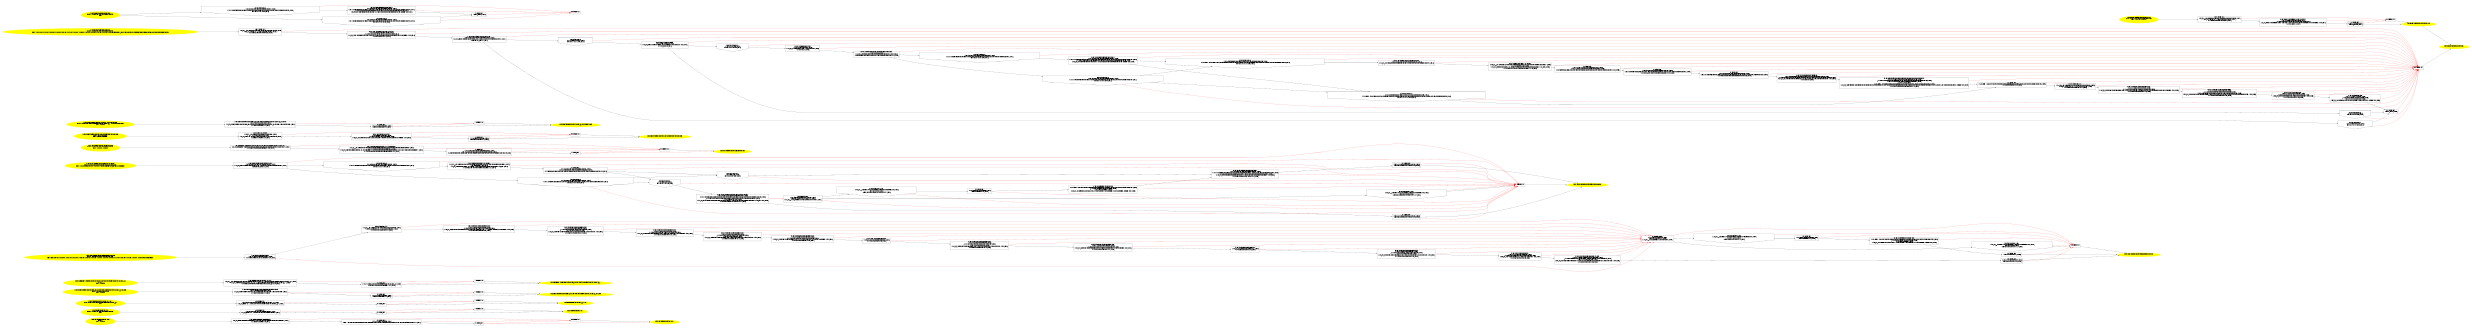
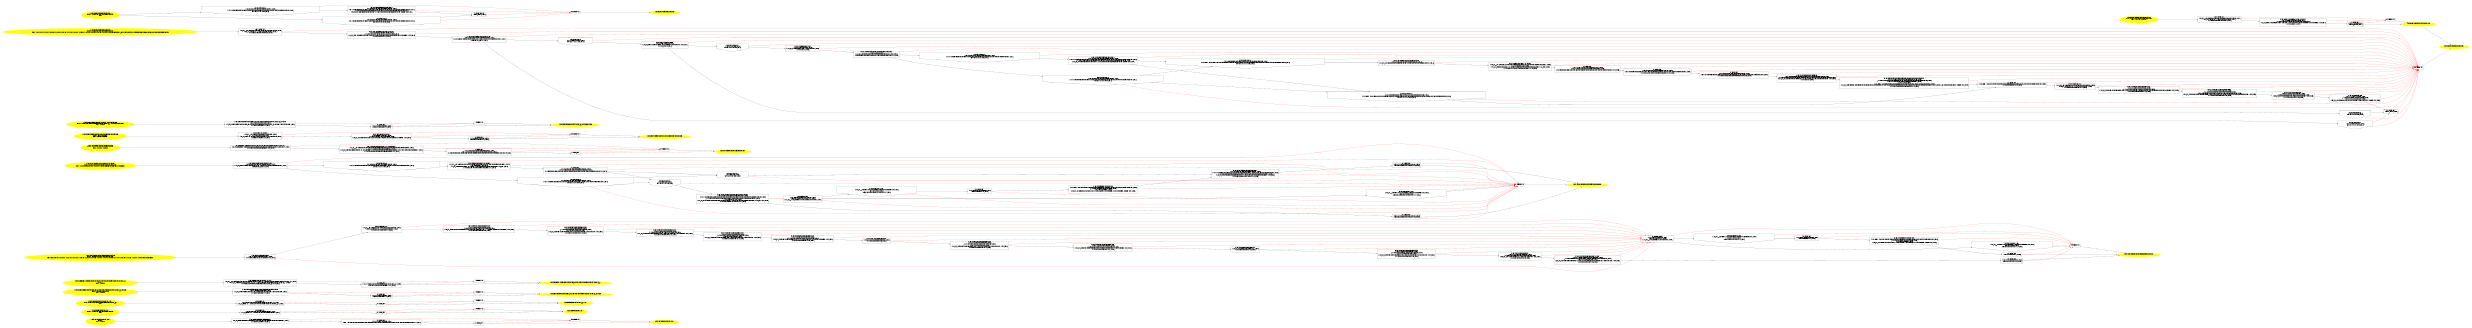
none -> (665, 13)
(479, 15) -> (479, 15)
